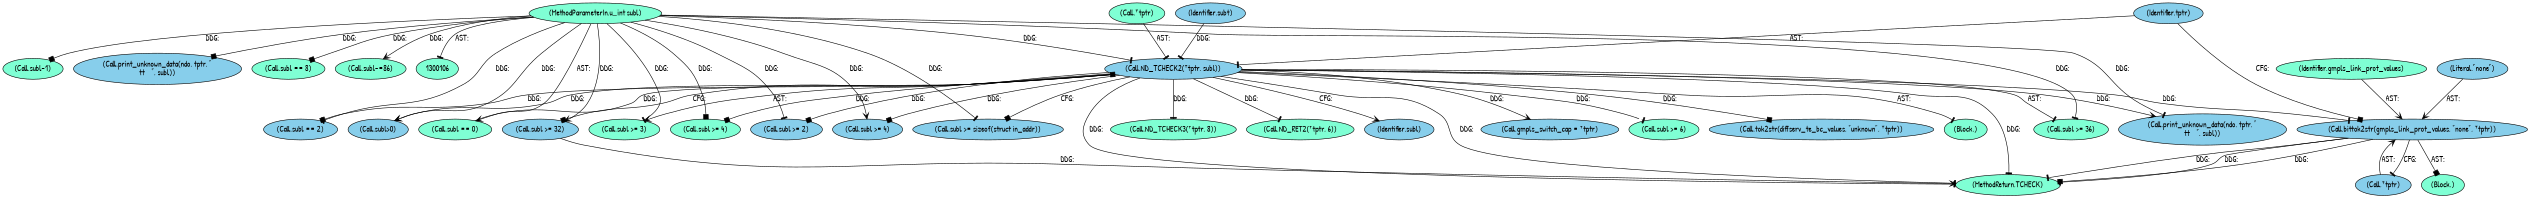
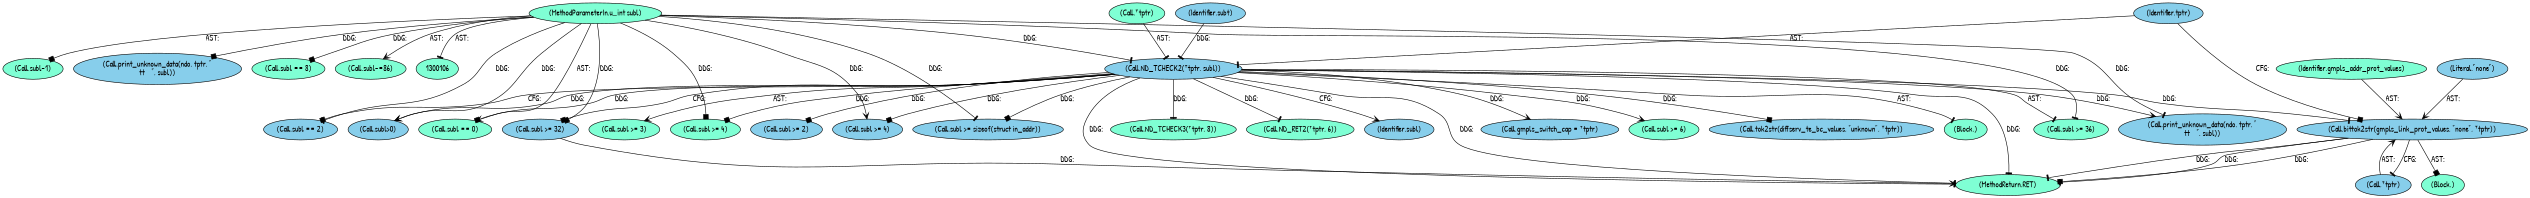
(213, 39) -> (213, 39)
(438, 39) -> (438, 39)
(718, 54) -> none
(646, 69) -> none
(2351, 69) -> (2351, 69)
(598, 76) -> (598, 76)
(1460, 90) -> (1460, 90)
(646, 94) -> (796, 86)
(535, 99) -> (535, 99)
(1068, 99) -> (1068, 99)
(2008, 185) -> (2008, 185)
